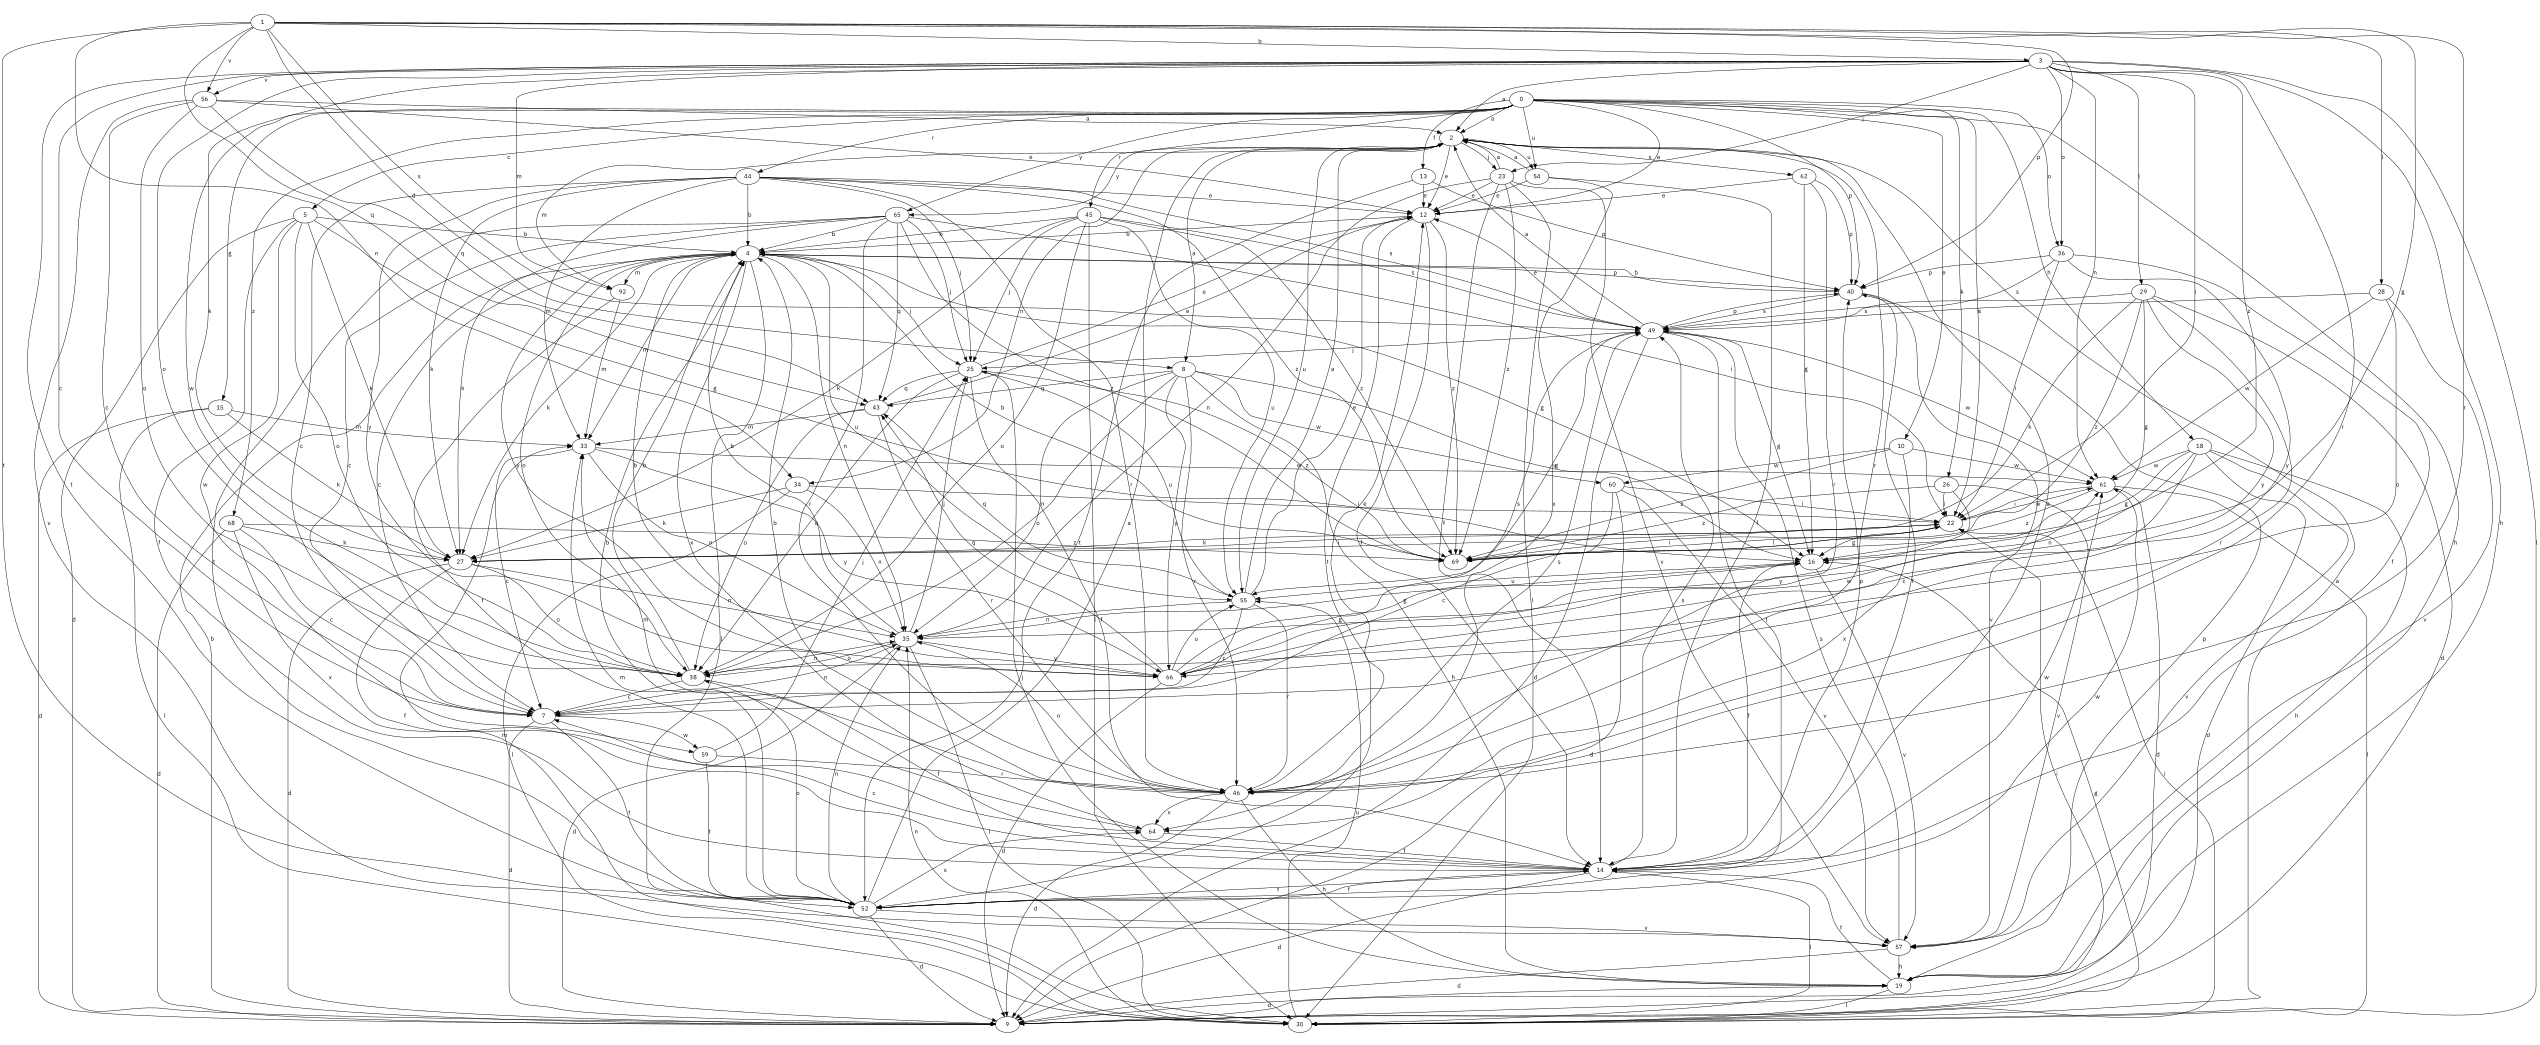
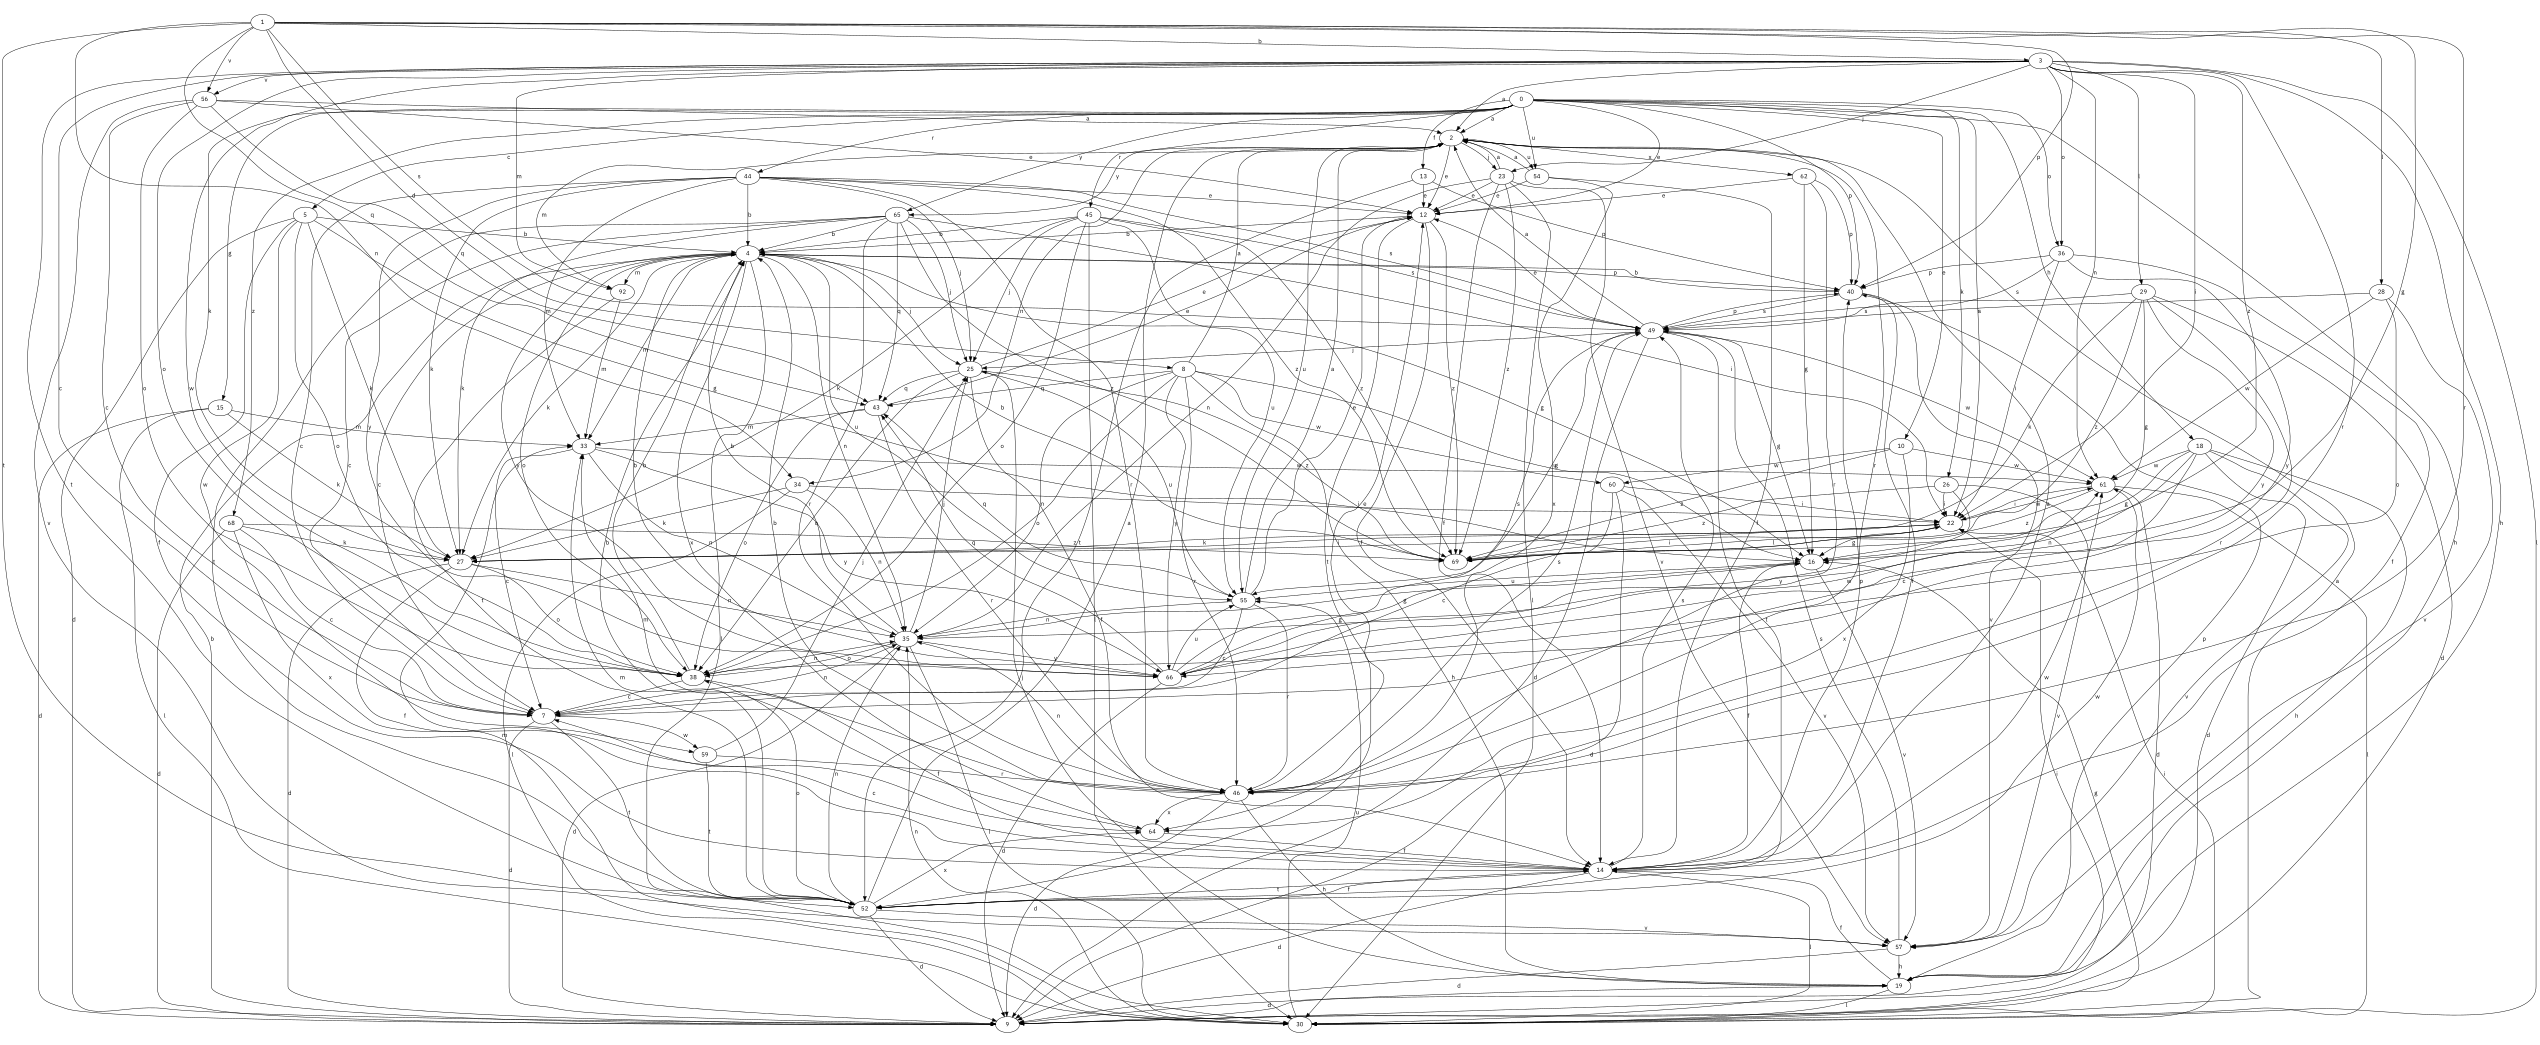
(1230, 159) -> (1239, 167)
